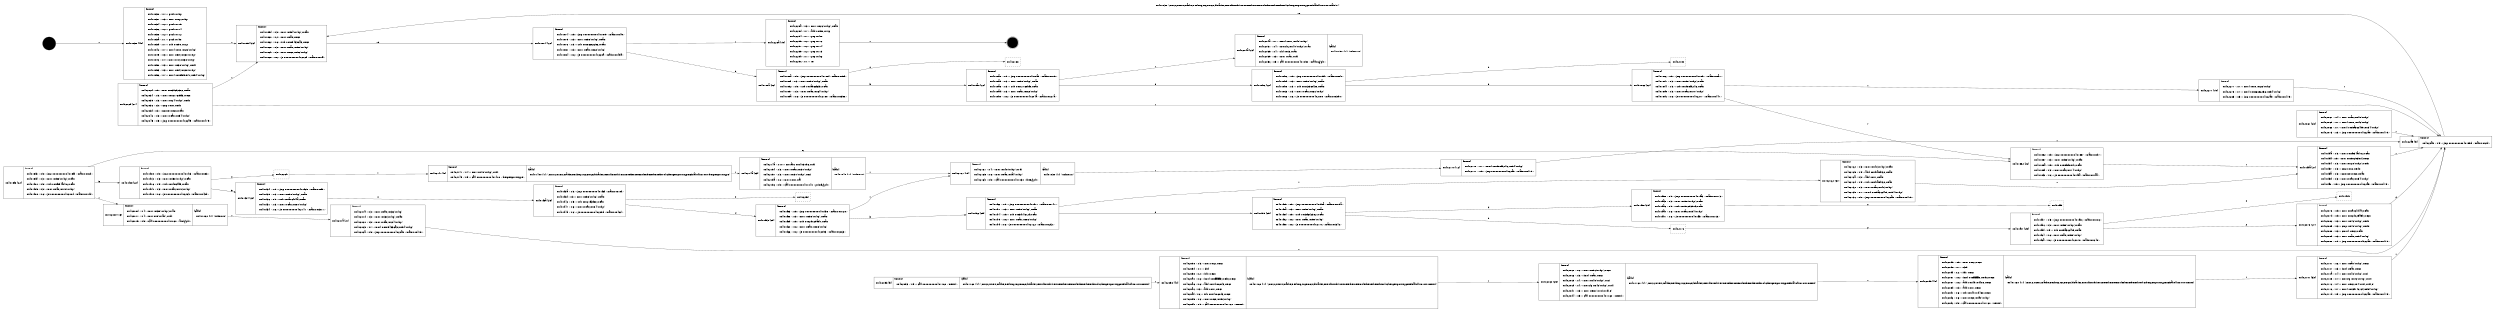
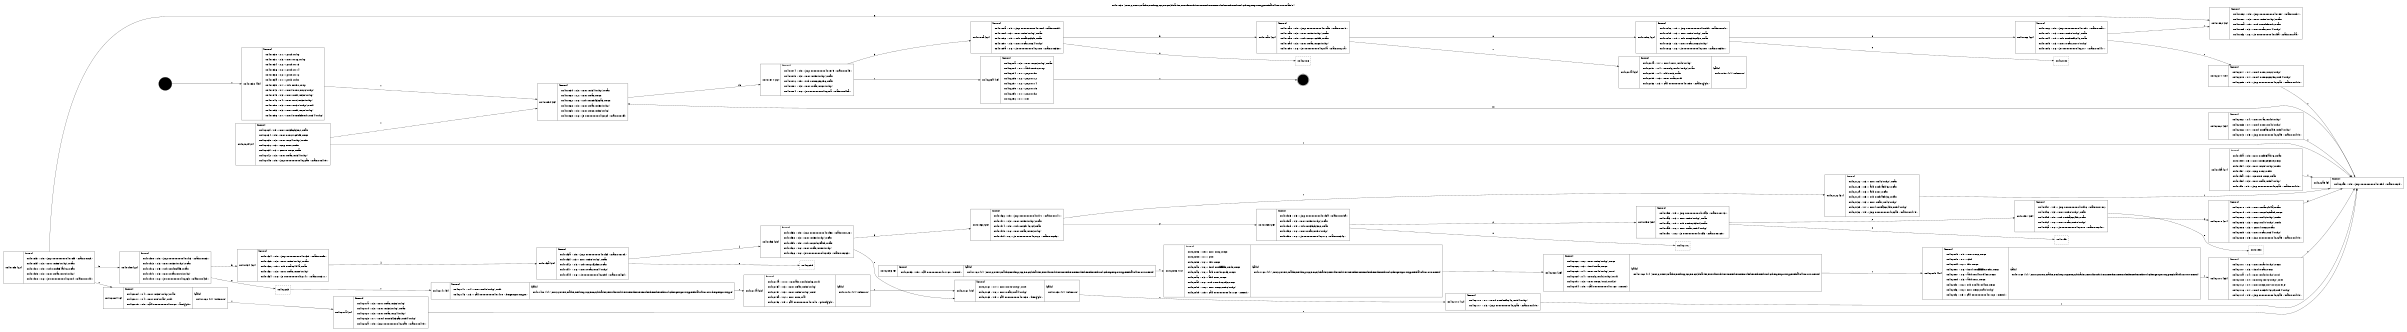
(2200, 166) -> none
(2106, 187) -> (2124, 197)
(1847, 229) -> (1871, 221)
